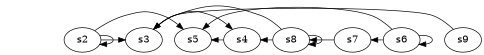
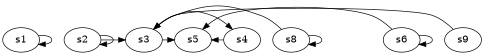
(136, 13) -> (165, 40)
none -> (21, 40)
(270, 40) -> none
(353, 40) -> none
